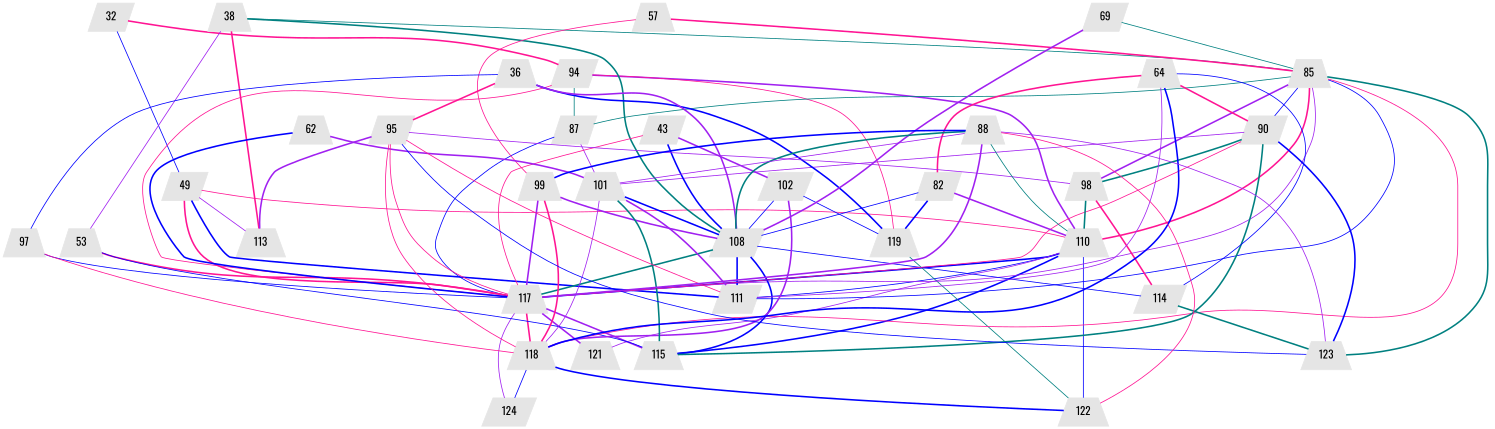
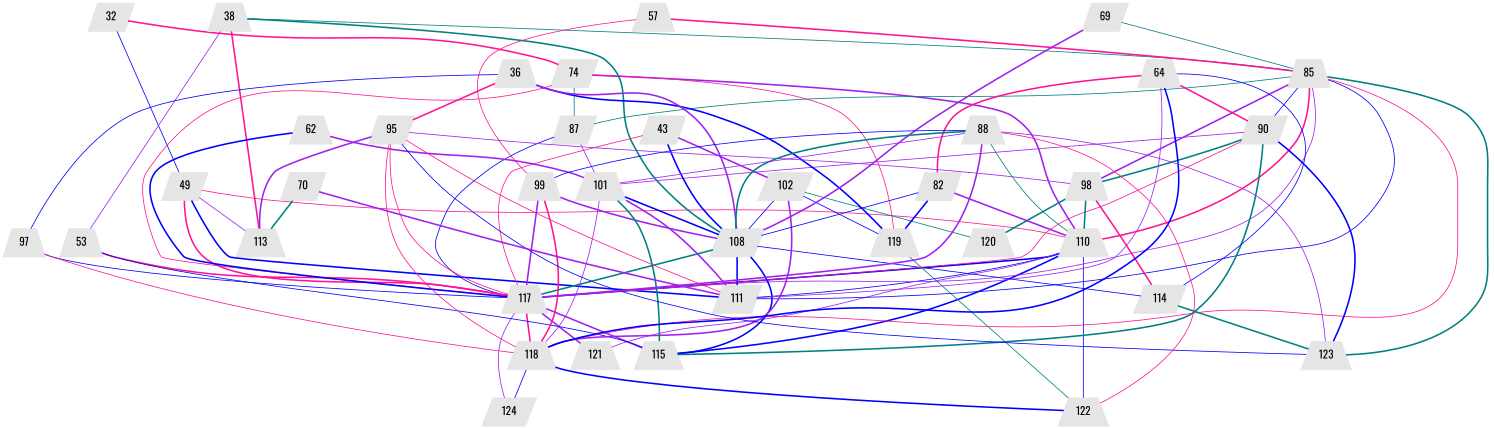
(574, 74) -> (574, 74)
(758, 140) -> (758, 140)
none -> (303, 186)
none -> (989, 243)
